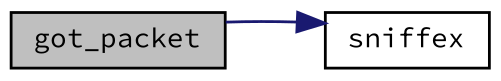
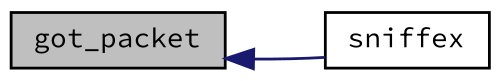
(261, 22) -> (290, 59)
